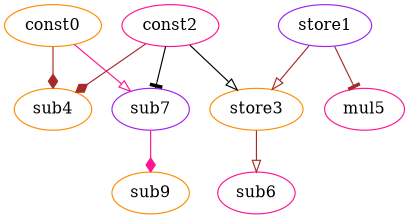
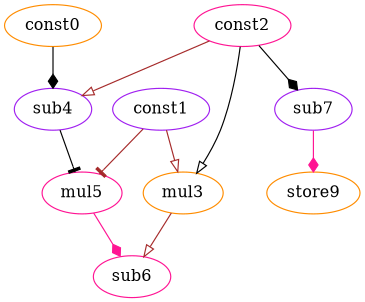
(325, 26) -> (161, 109)
(53, 61) -> (53, 61)
(98, 64) -> none
(116, 64) -> (151, 66)
(161, 64) -> (274, 62)
(53, 109) -> (53, 109)
(256, 109) -> (183, 193)
none -> (67, 148)
(151, 193) -> (313, 193)
none -> (103, 229)
